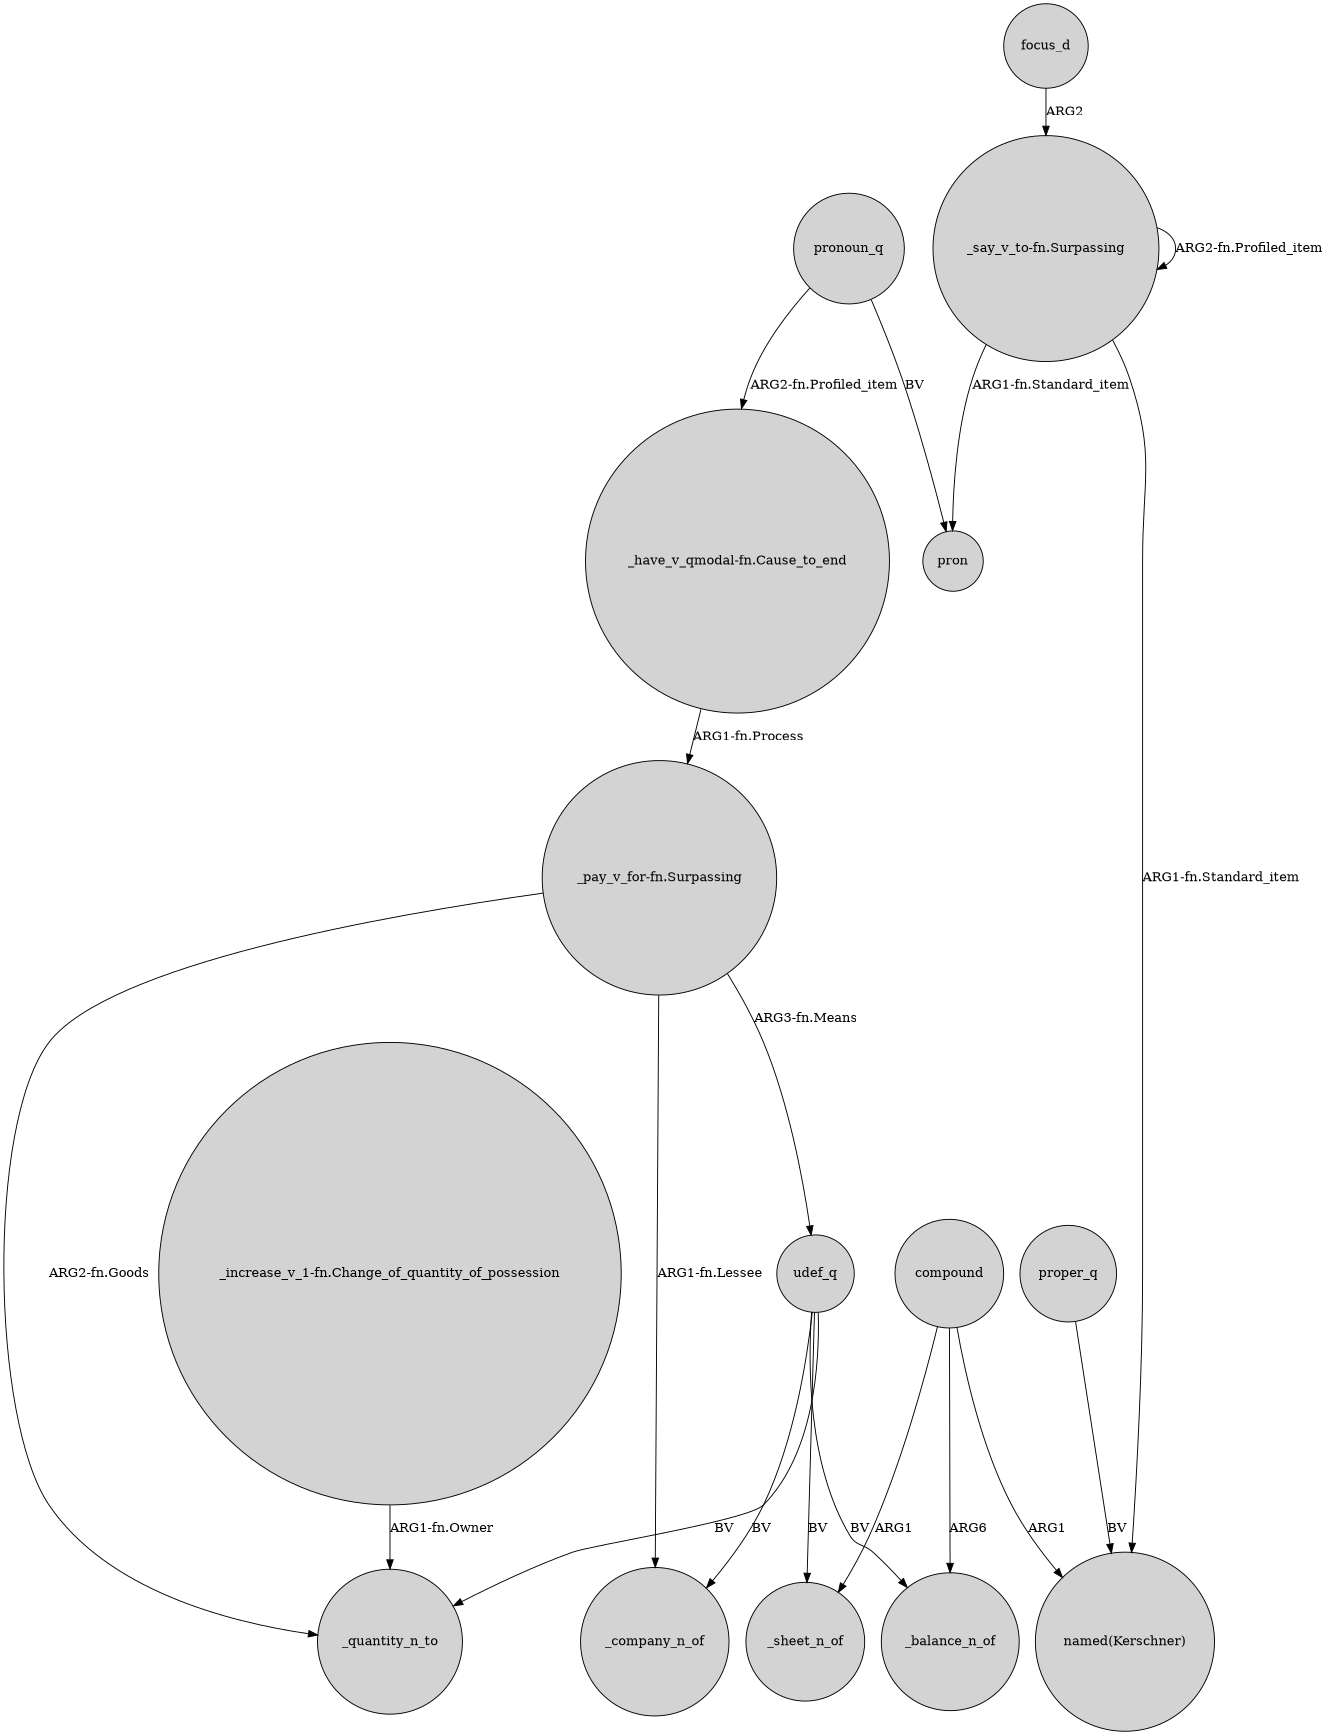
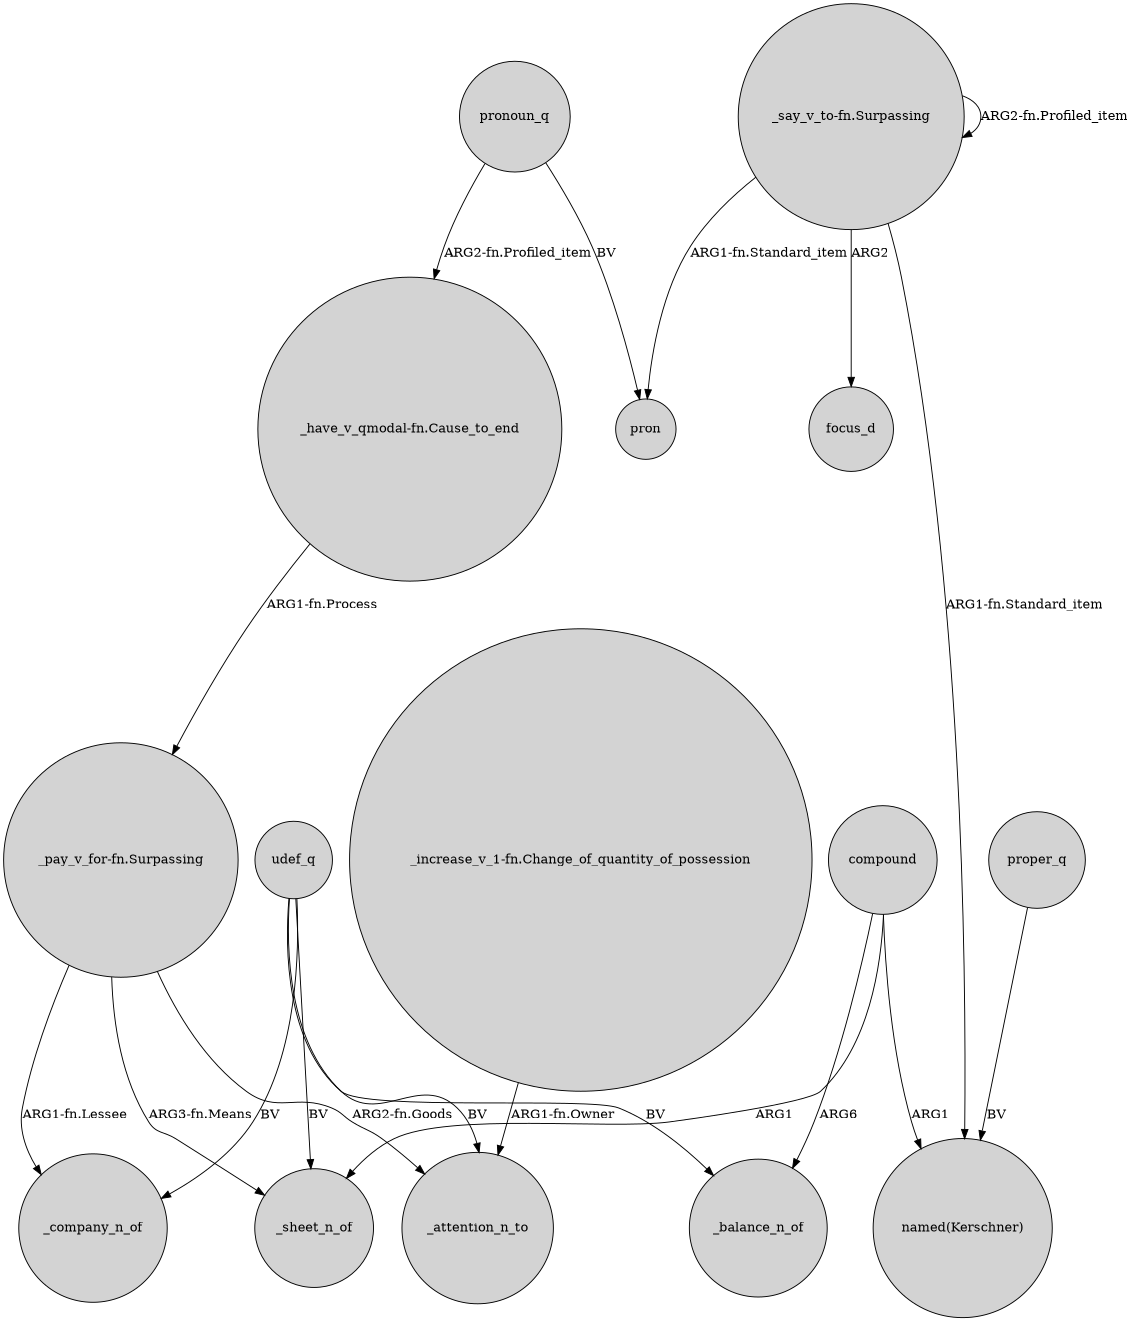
(1046, 107) -> (851, 303)
(782, 1095) -> (143, 1112)
(390, 1642) -> (478, 1228)
